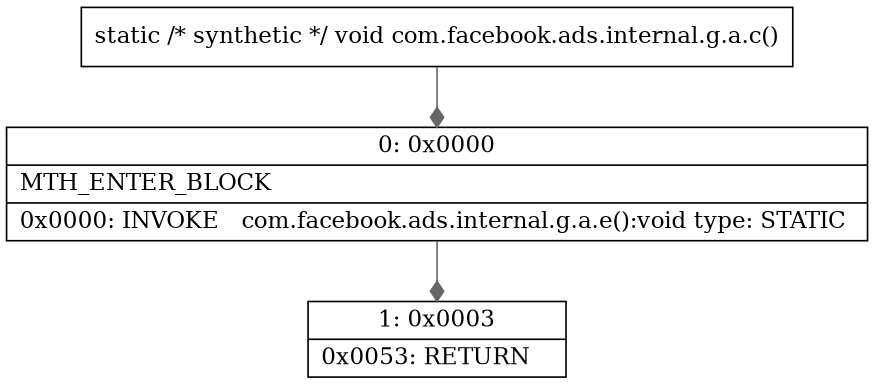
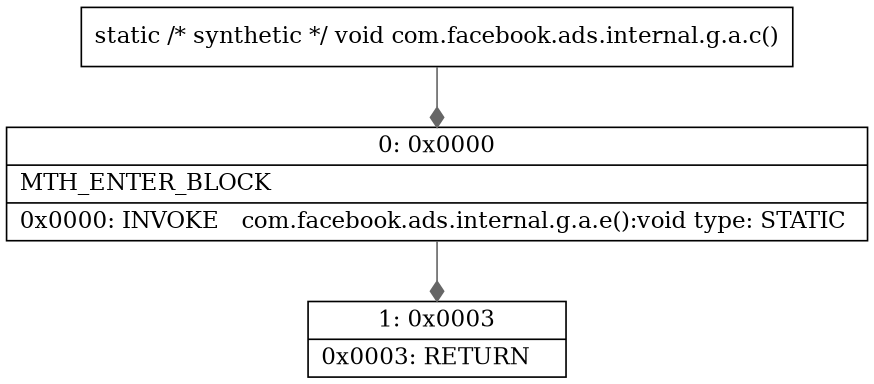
(437, 357) -> (437, 357)
